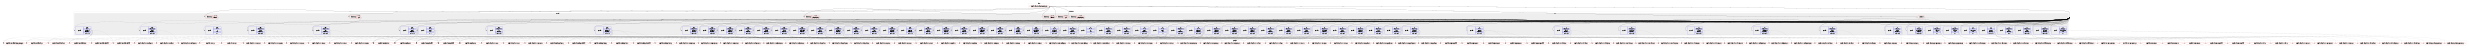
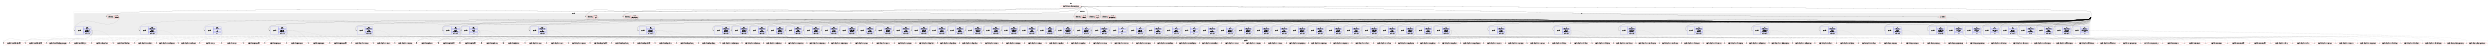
(59, 43) -> (102, 43)
none -> (1912, 43)
